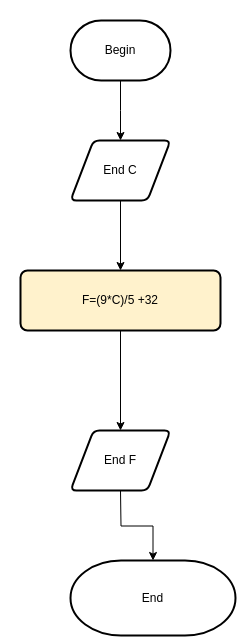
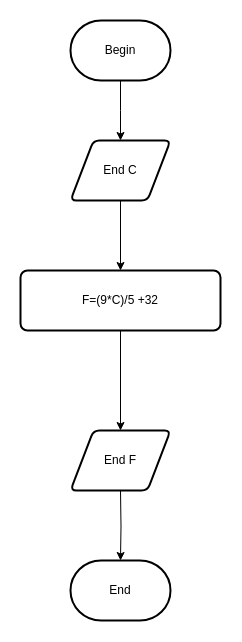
(121, 301) -> (121, 301)
(153, 598) -> (121, 591)
